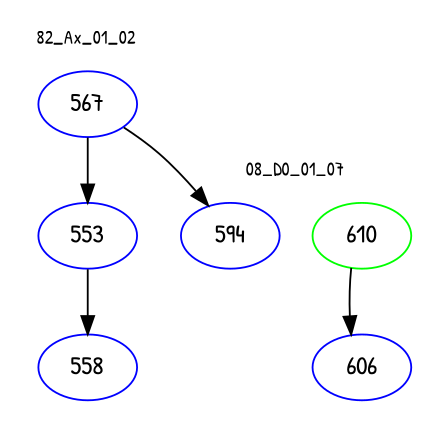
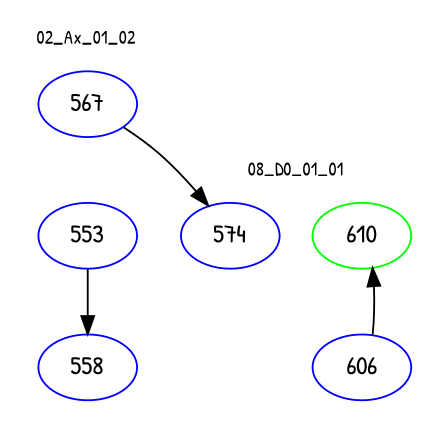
(87, 39) -> (87, 39)
(88, 161) -> none
(296, 171) -> (296, 171)
(230, 236) -> (230, 236)
(350, 292) -> (374, 311)
